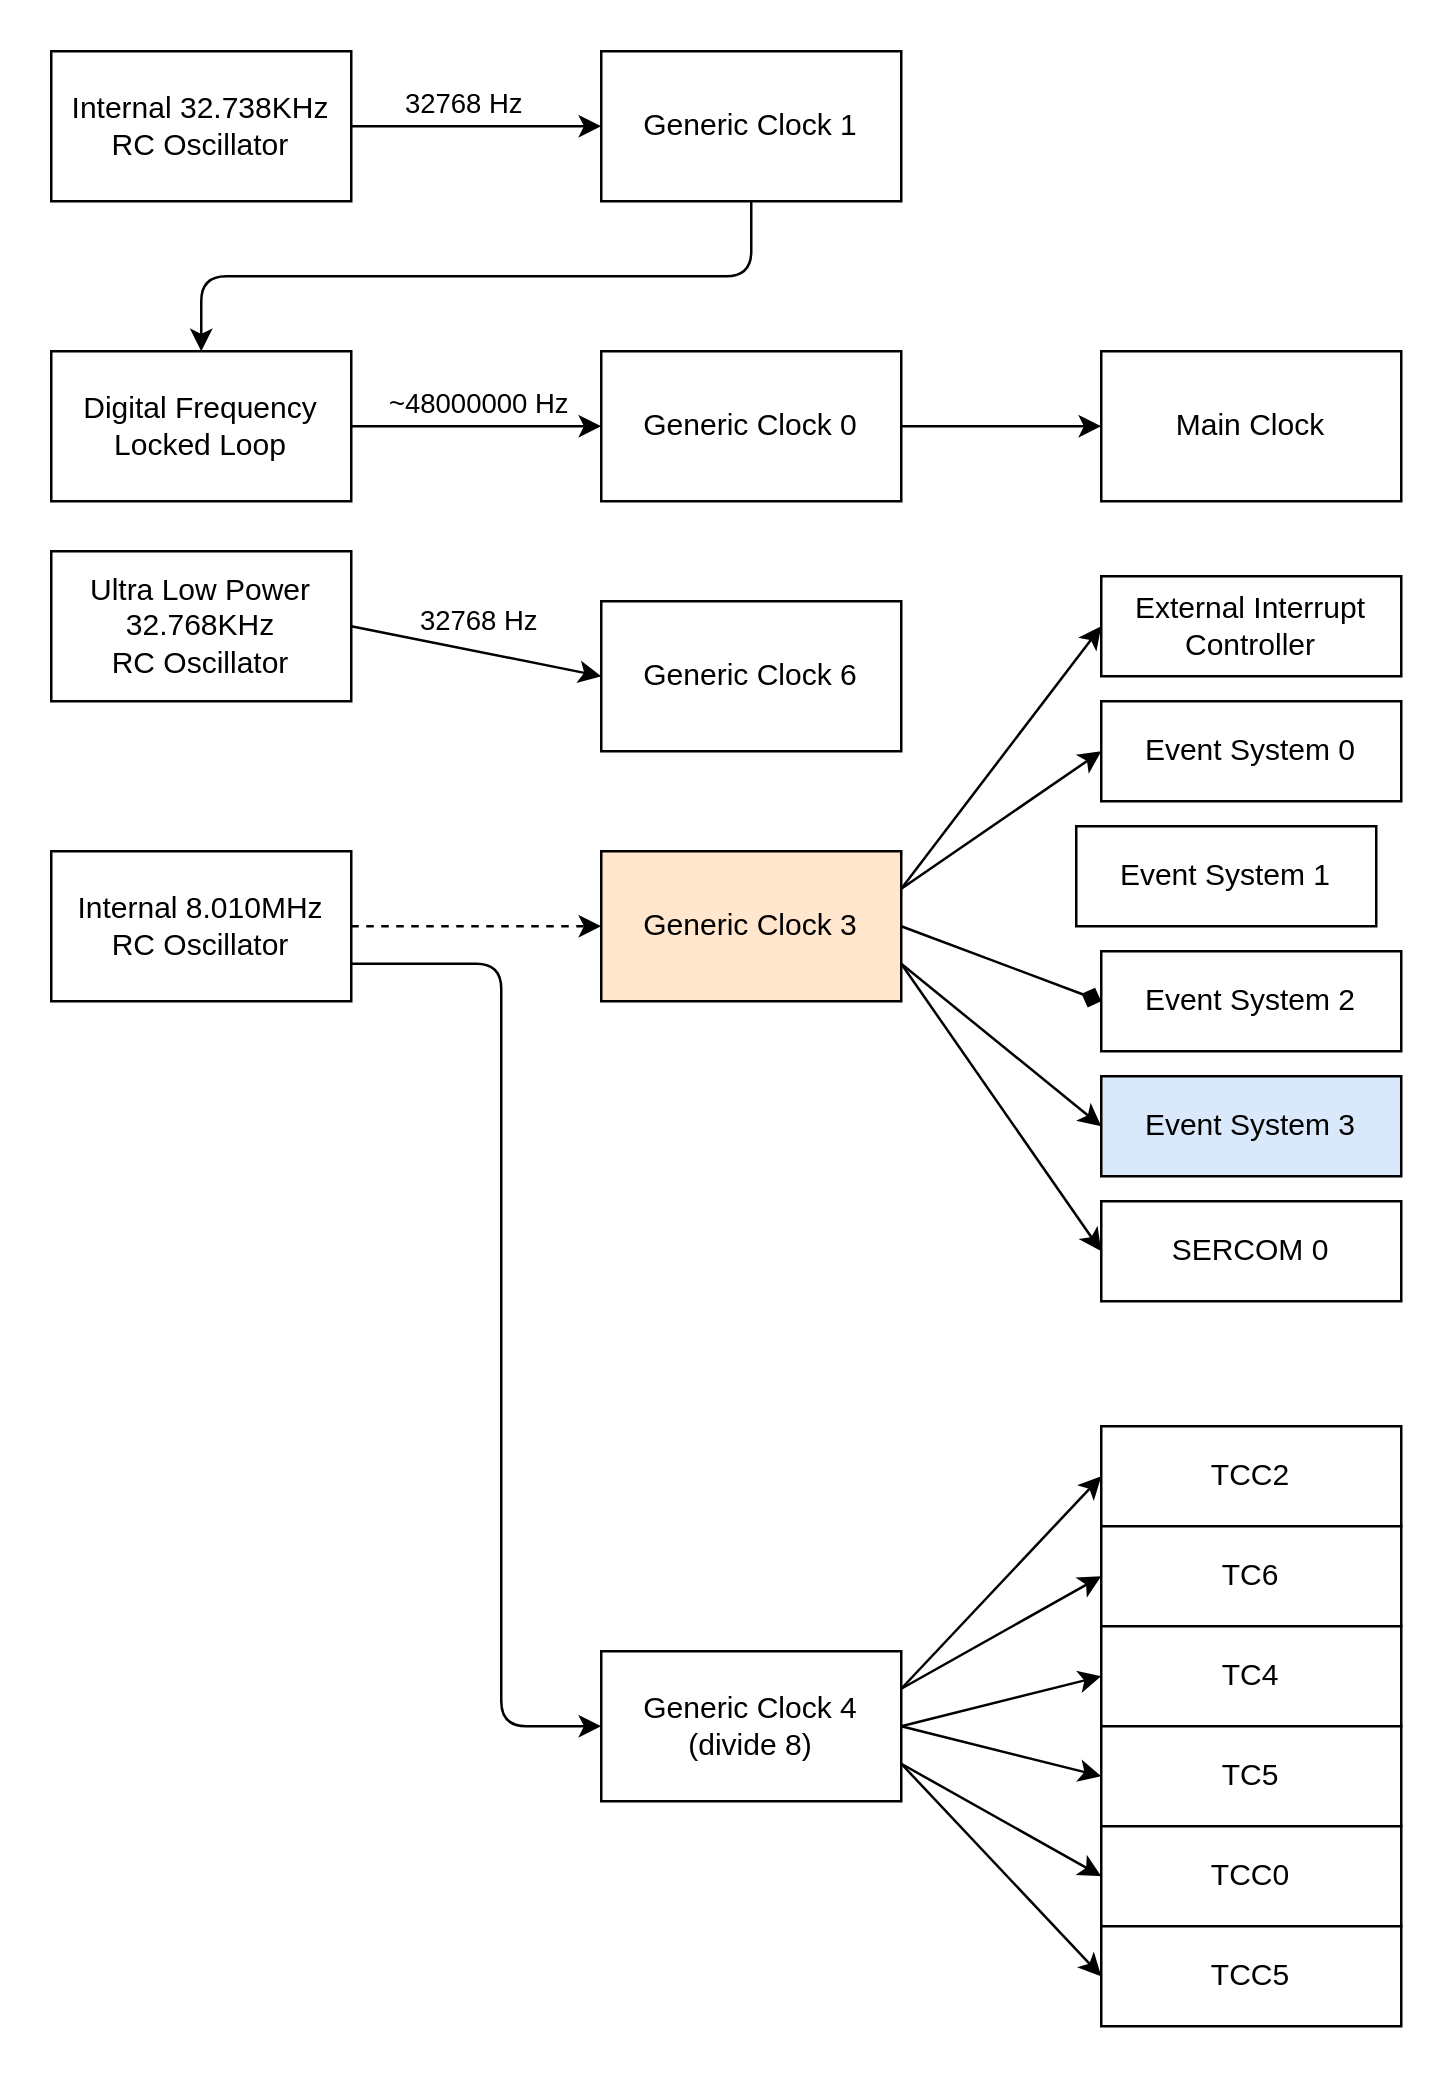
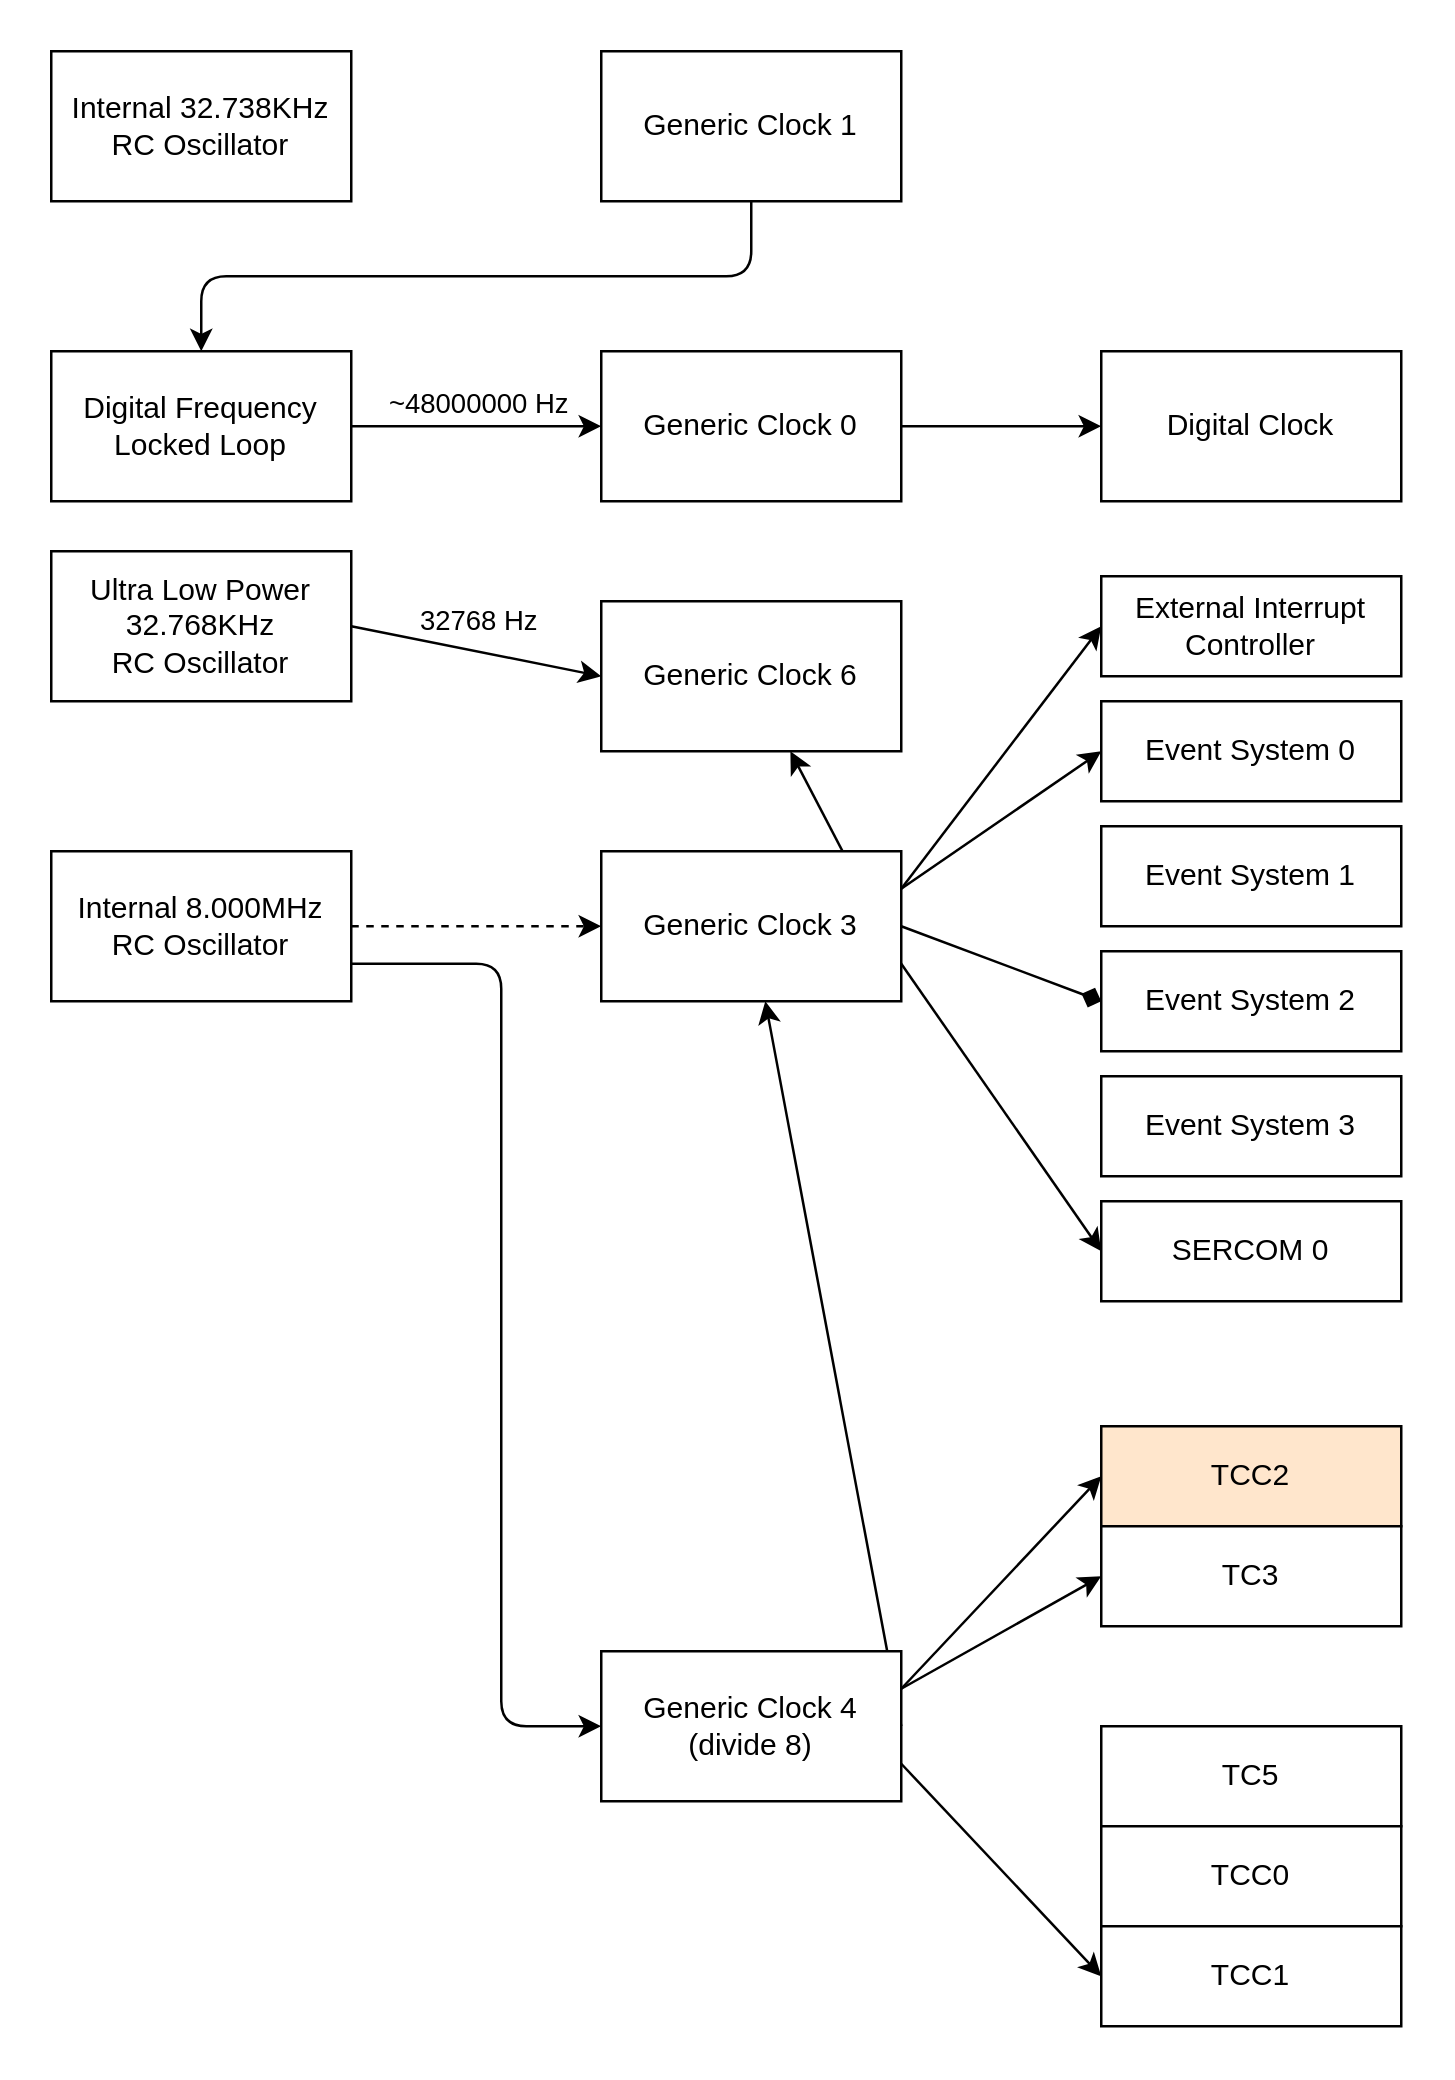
(468, 126) -> none
(1251, 426) -> (1251, 426)
(1226, 876) -> (1251, 876)
(201, 926) -> (201, 926)
(751, 926) -> (751, 926)
(1001, 1045) -> (820, 808)
(1251, 1126) -> (1251, 1126)
(1251, 1476) -> (1251, 1476)
(1251, 1576) -> (1251, 1576)
(1251, 1676) -> none
(997, 1702) -> none
(998, 1751) -> (828, 1335)
(1000, 1819) -> none
(1251, 1976) -> (1251, 1976)
